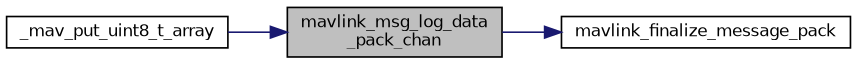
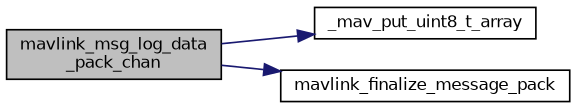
(249, 32) -> (260, 40)
